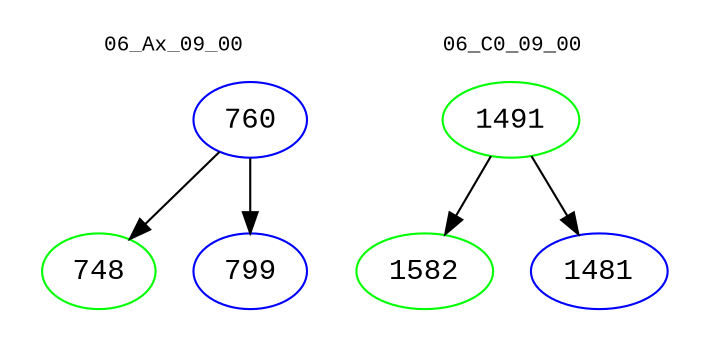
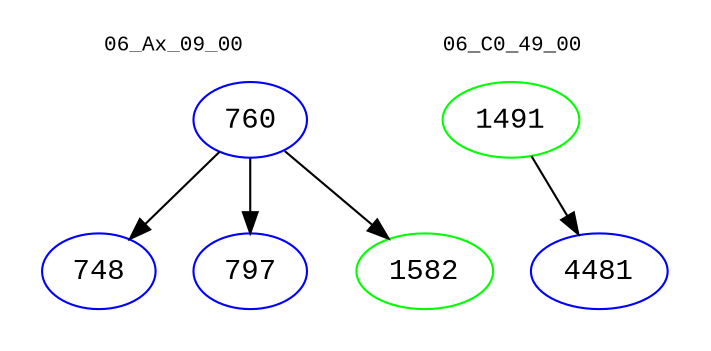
(513, 45) -> (513, 45)
(473, 186) -> (311, 173)
(99, 271) -> (99, 271)
(250, 271) -> (250, 271)
(599, 271) -> (599, 271)
